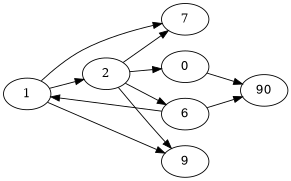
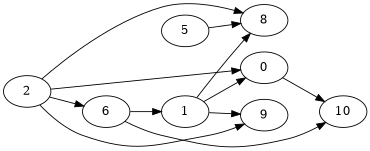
(185, 19) -> (264, 20)
none -> (185, 31)
(62, 85) -> (221, 92)
(264, 90) -> (343, 112)
